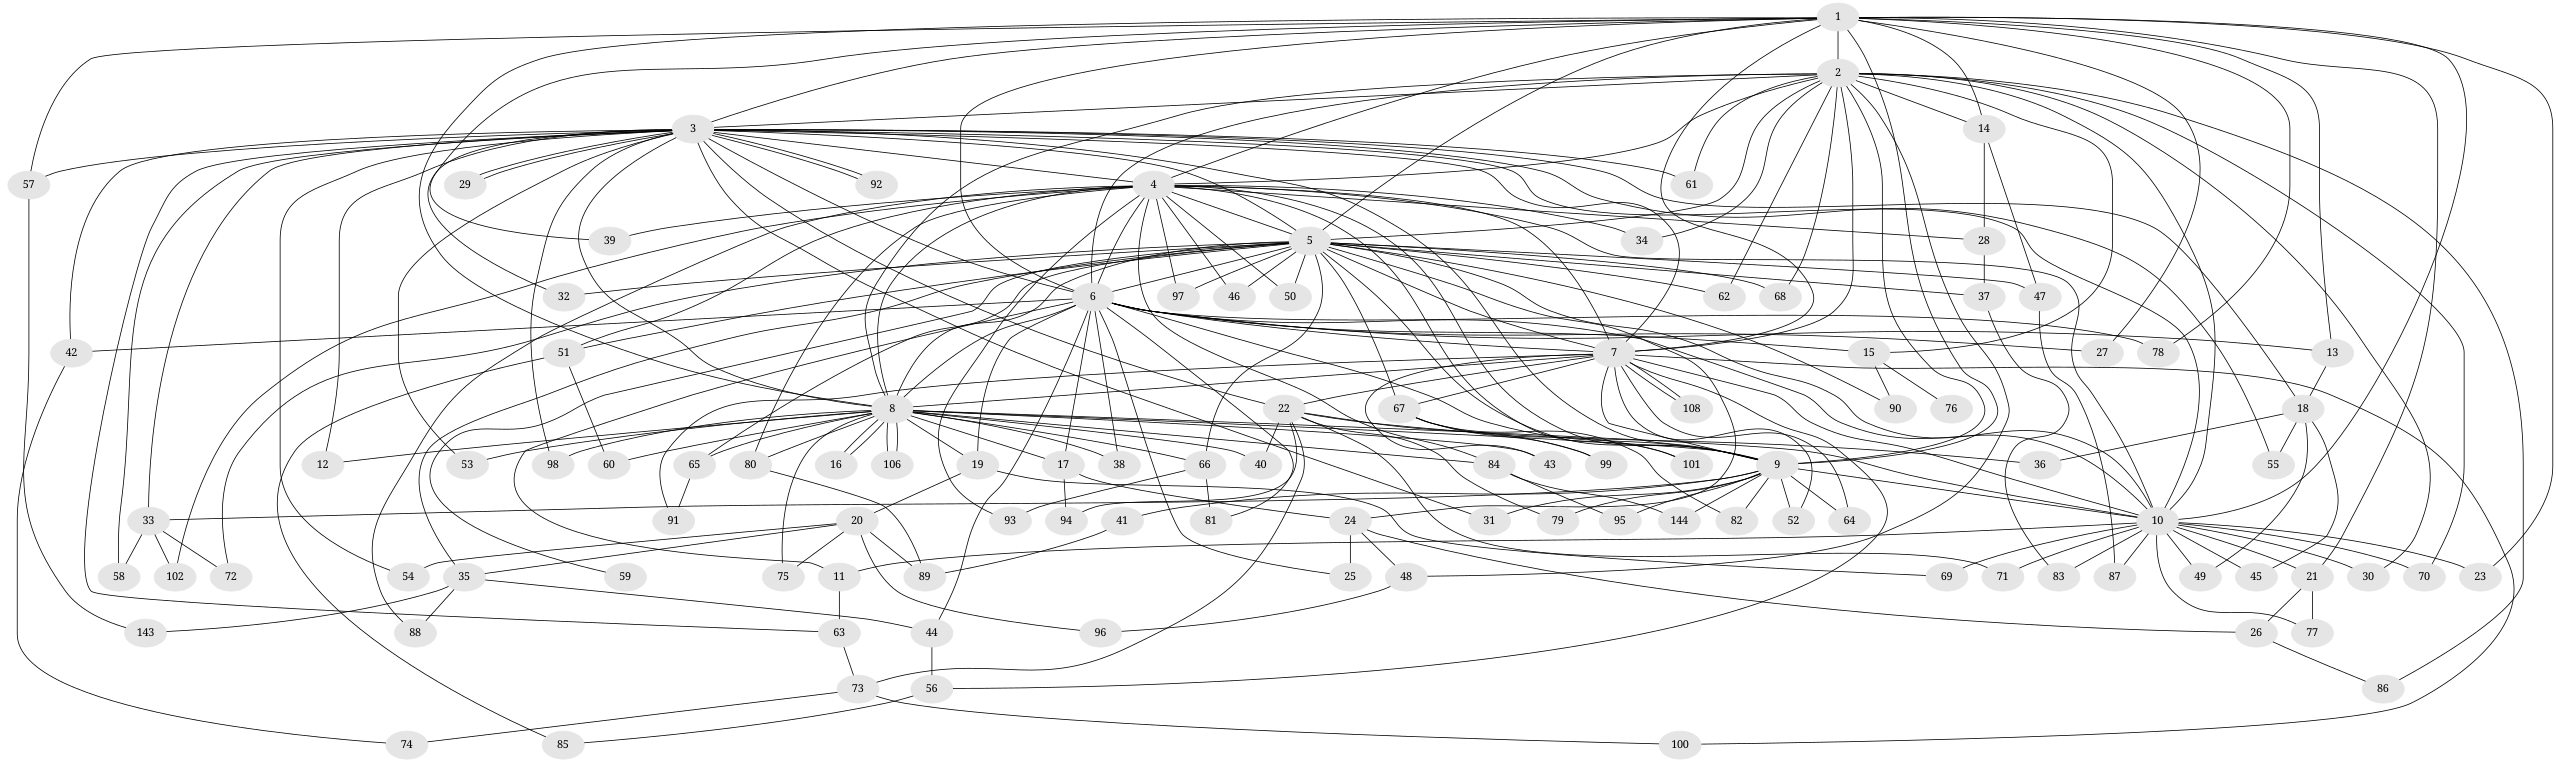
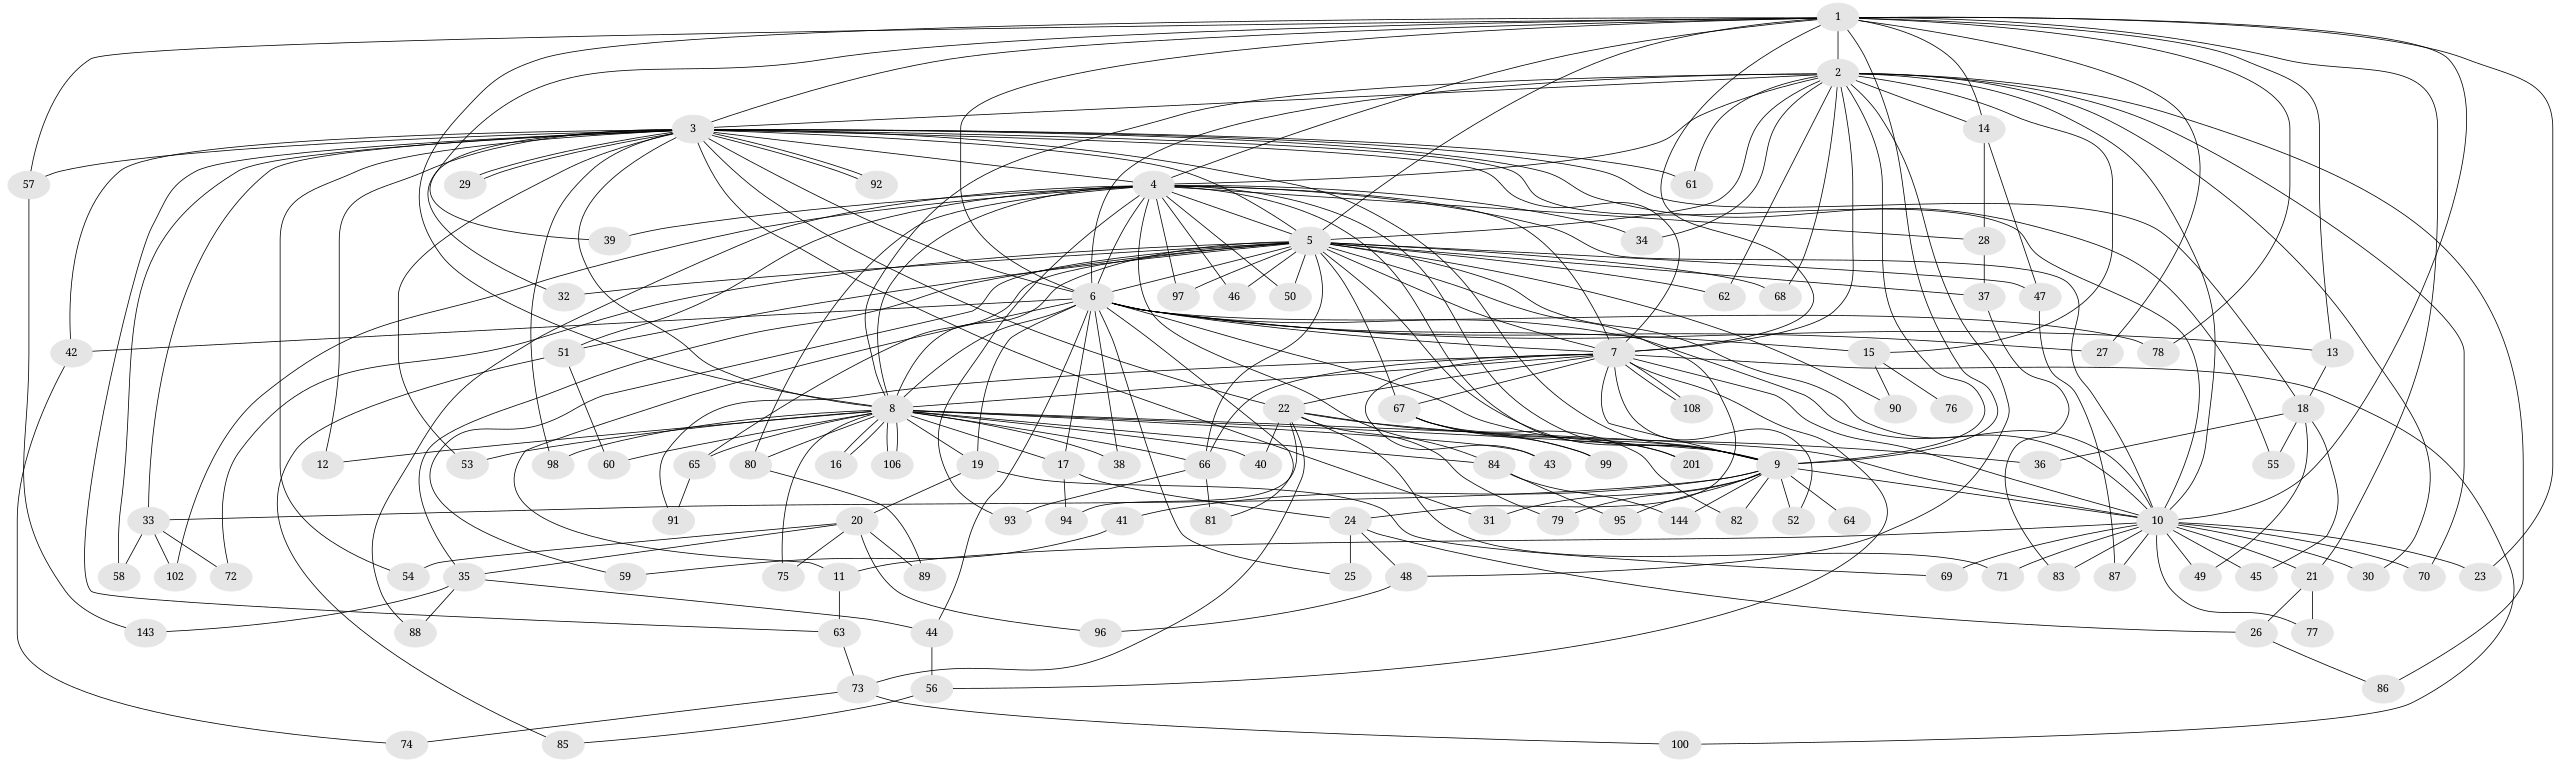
(1687, 434) -> (1386, 366)
(1692, 465) -> (1692, 465)
(1015, 558) -> (877, 558)
